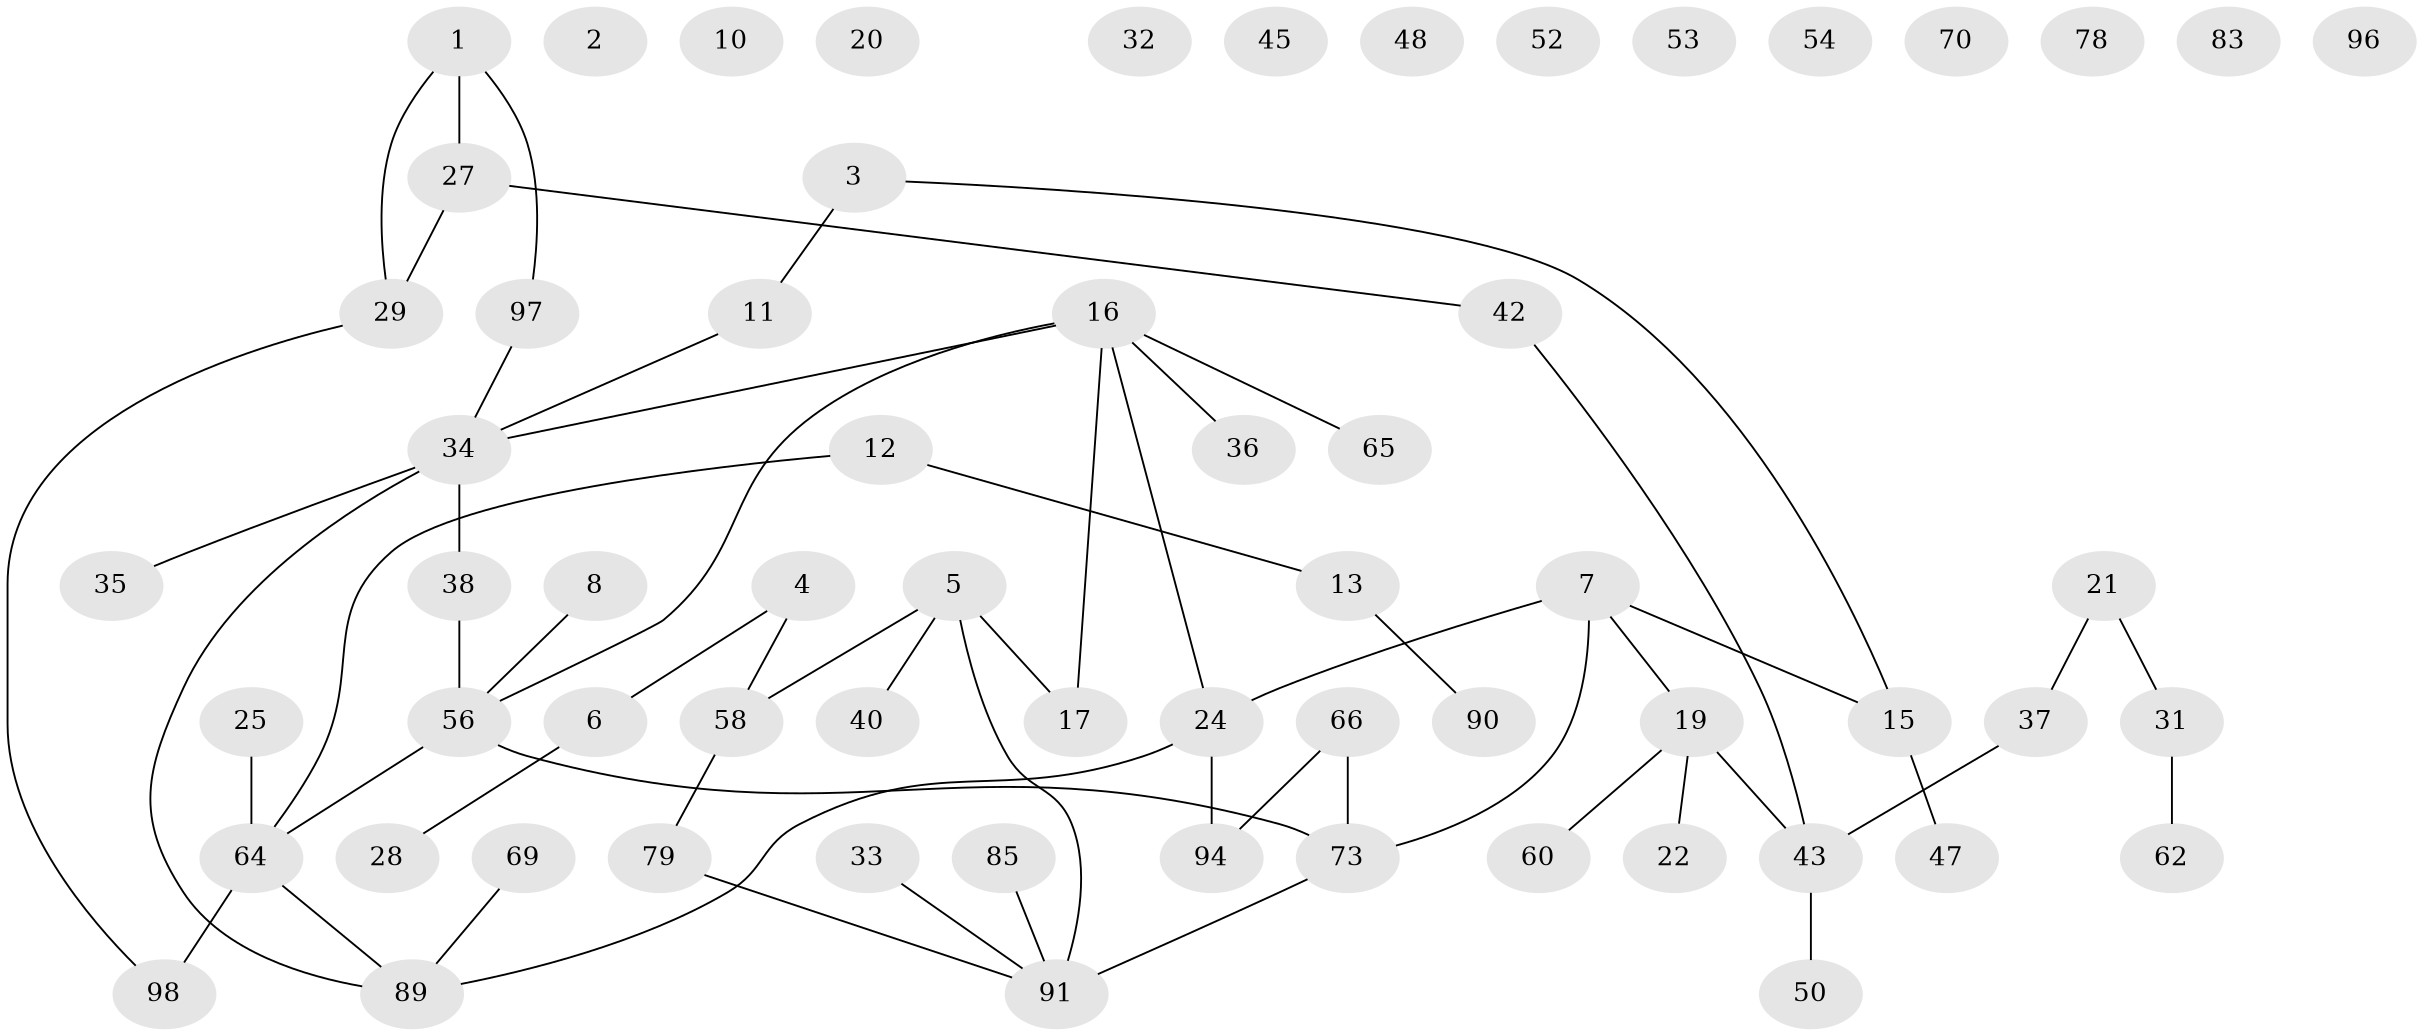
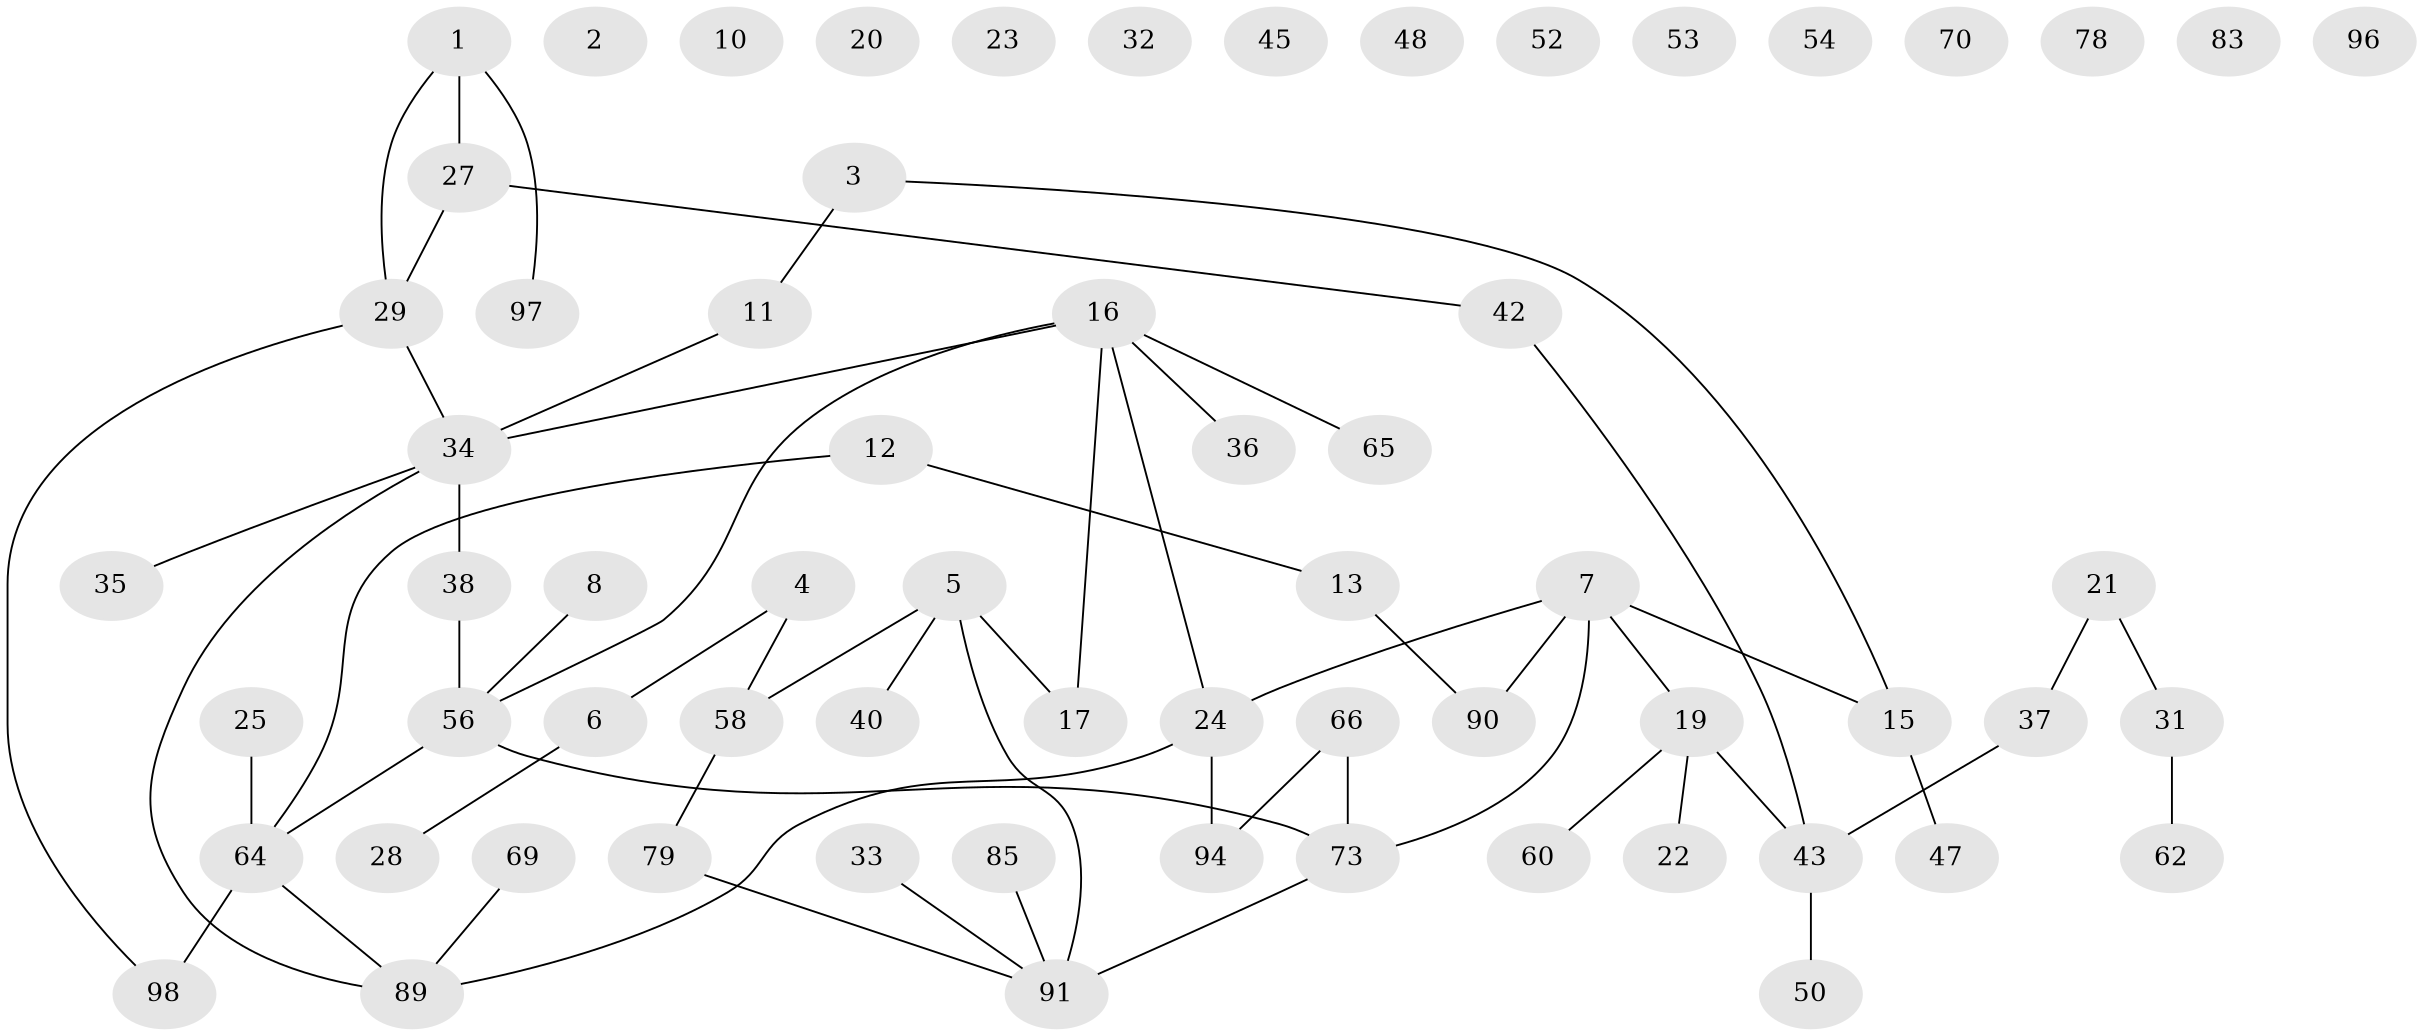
none -> (1004, 42)
(493, 382) -> (425, 382)
none -> (1536, 654)
